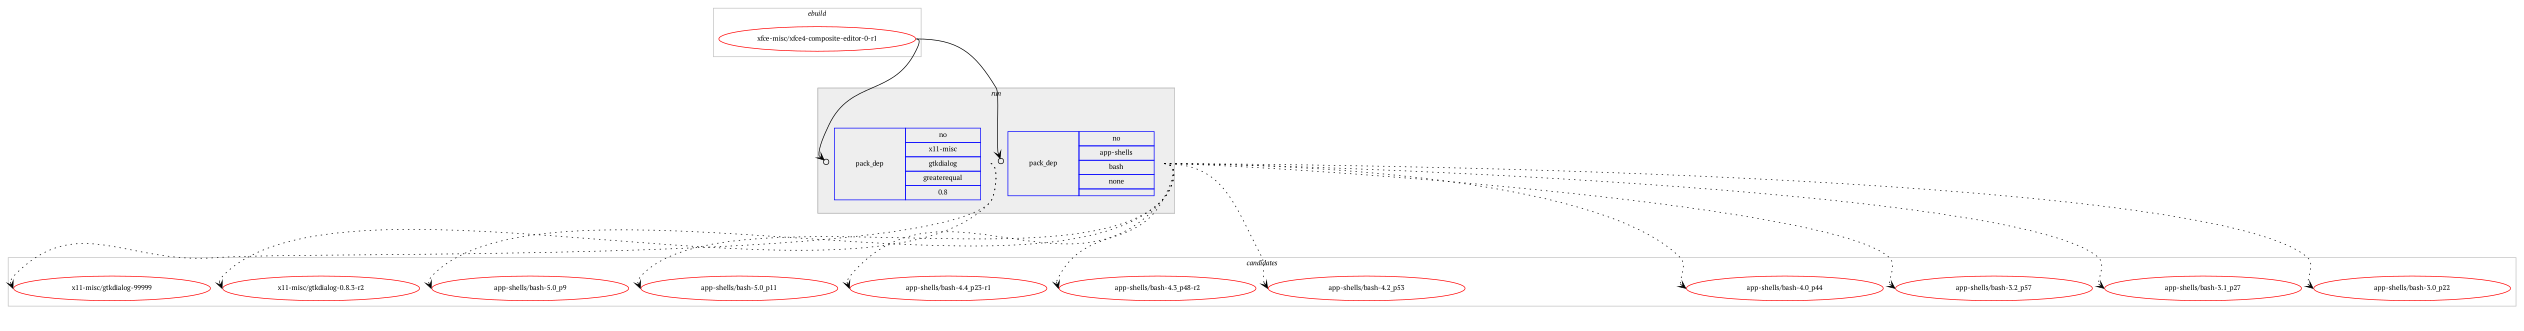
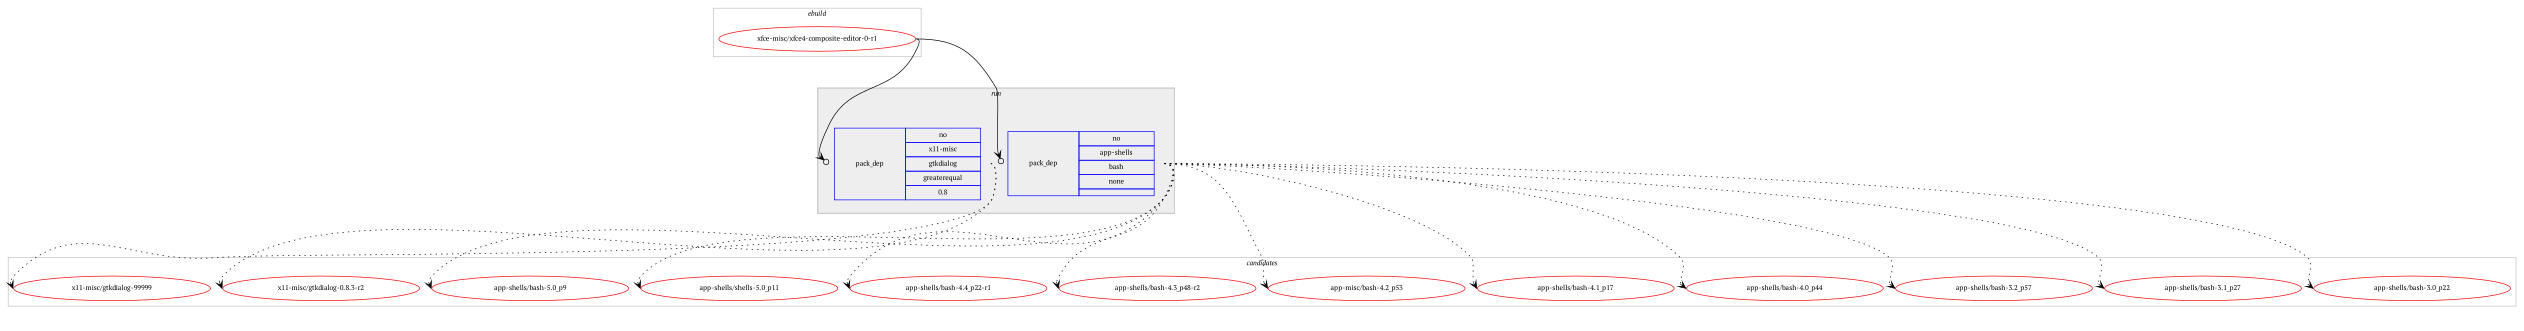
(739, 288) -> (739, 288)
(948, 288) -> (948, 288)
(1367, 288) -> (1367, 288)
none -> (1576, 288)
